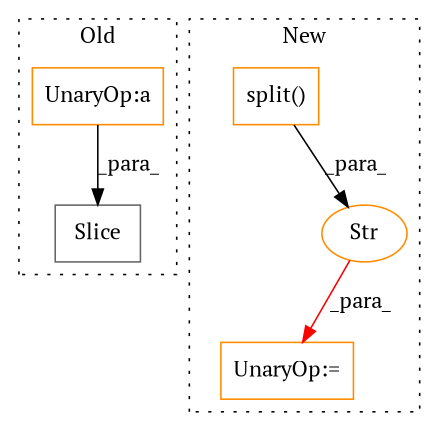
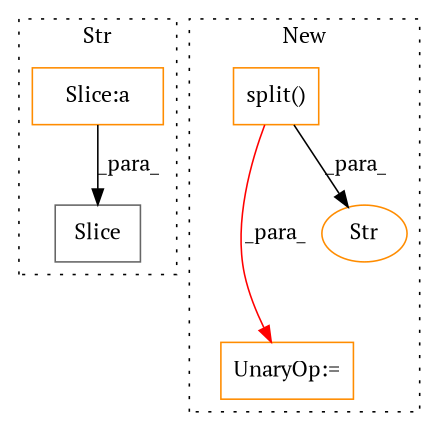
(98, 37) -> (98, 37)
(98, 96) -> (98, 96)
(330, 294) -> (242, 227)
